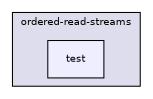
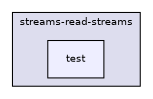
(76, 22) -> (76, 22)
